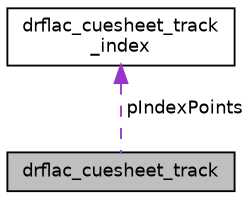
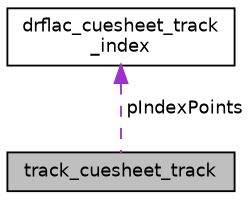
(121, 172) -> (121, 172)
